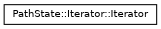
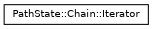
(80, 15) -> (76, 15)
